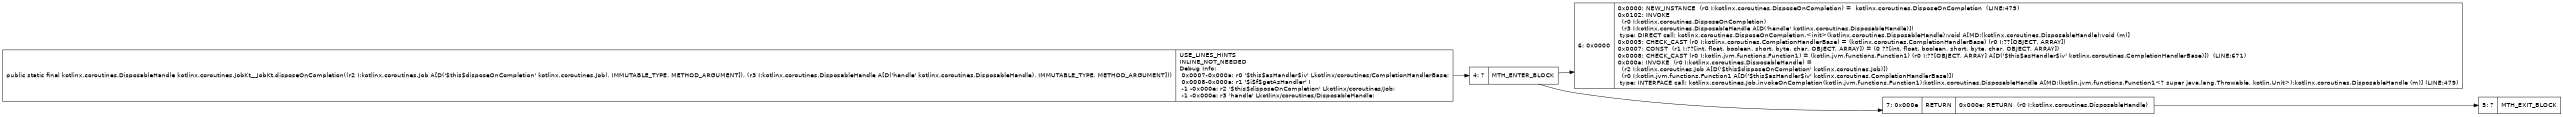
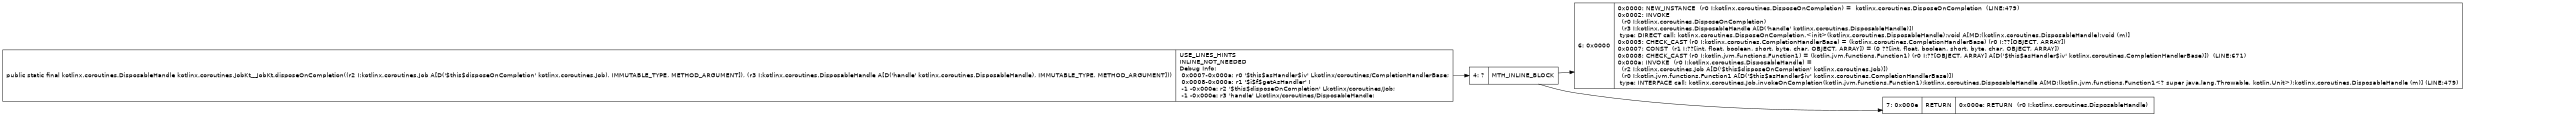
(1646, 15) -> (1646, 15)
(1523, 75) -> (1523, 75)
(2520, 105) -> none
